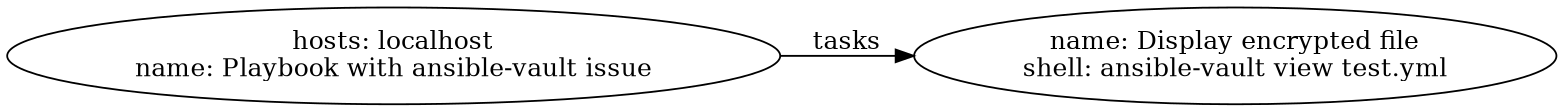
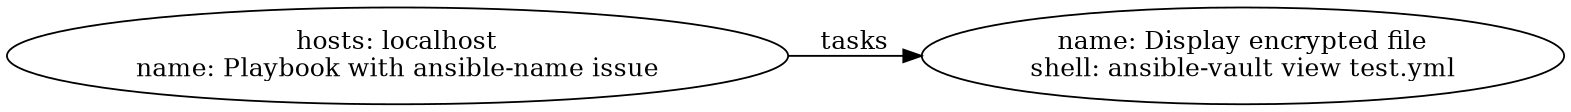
(394, 56) -> (398, 56)
